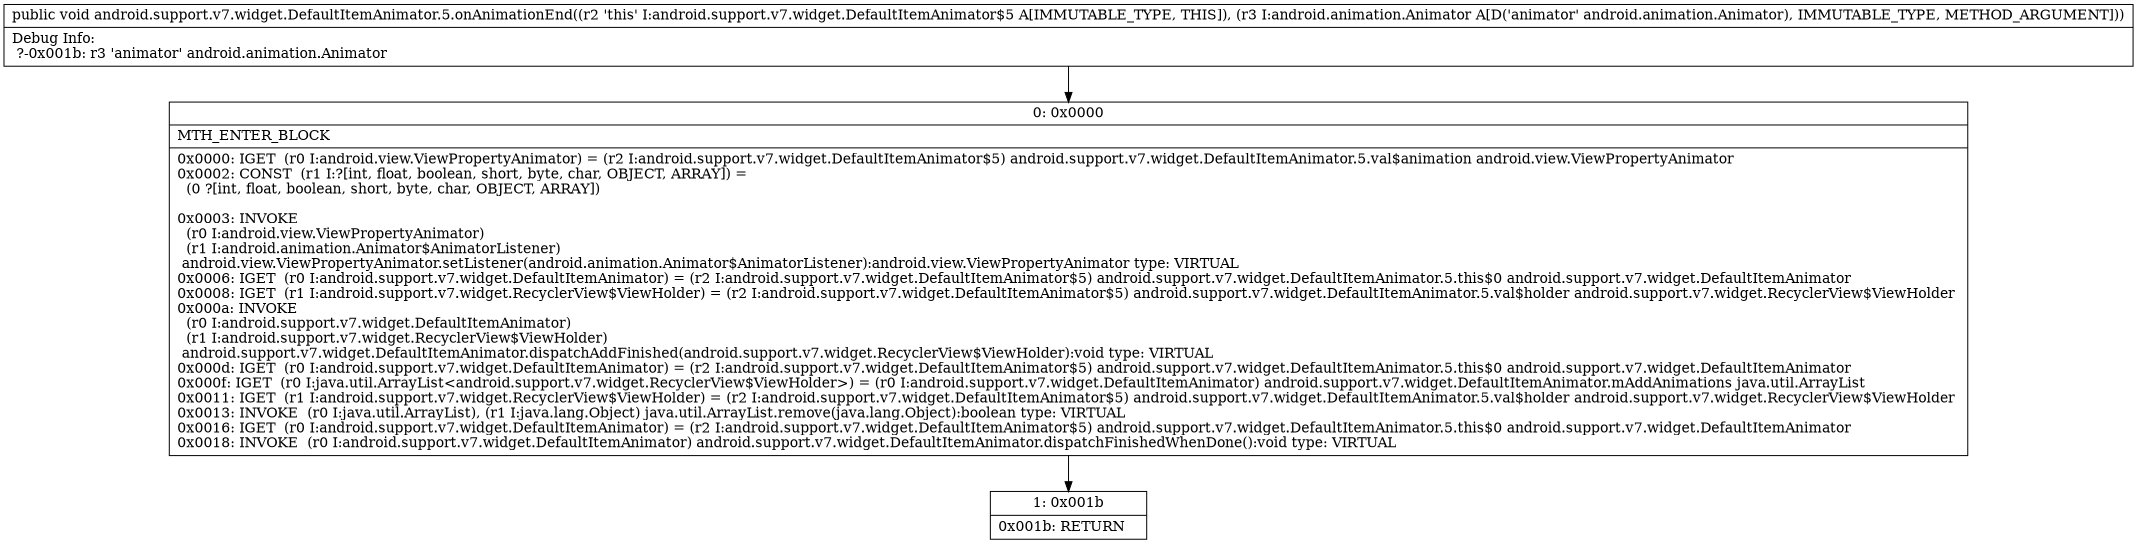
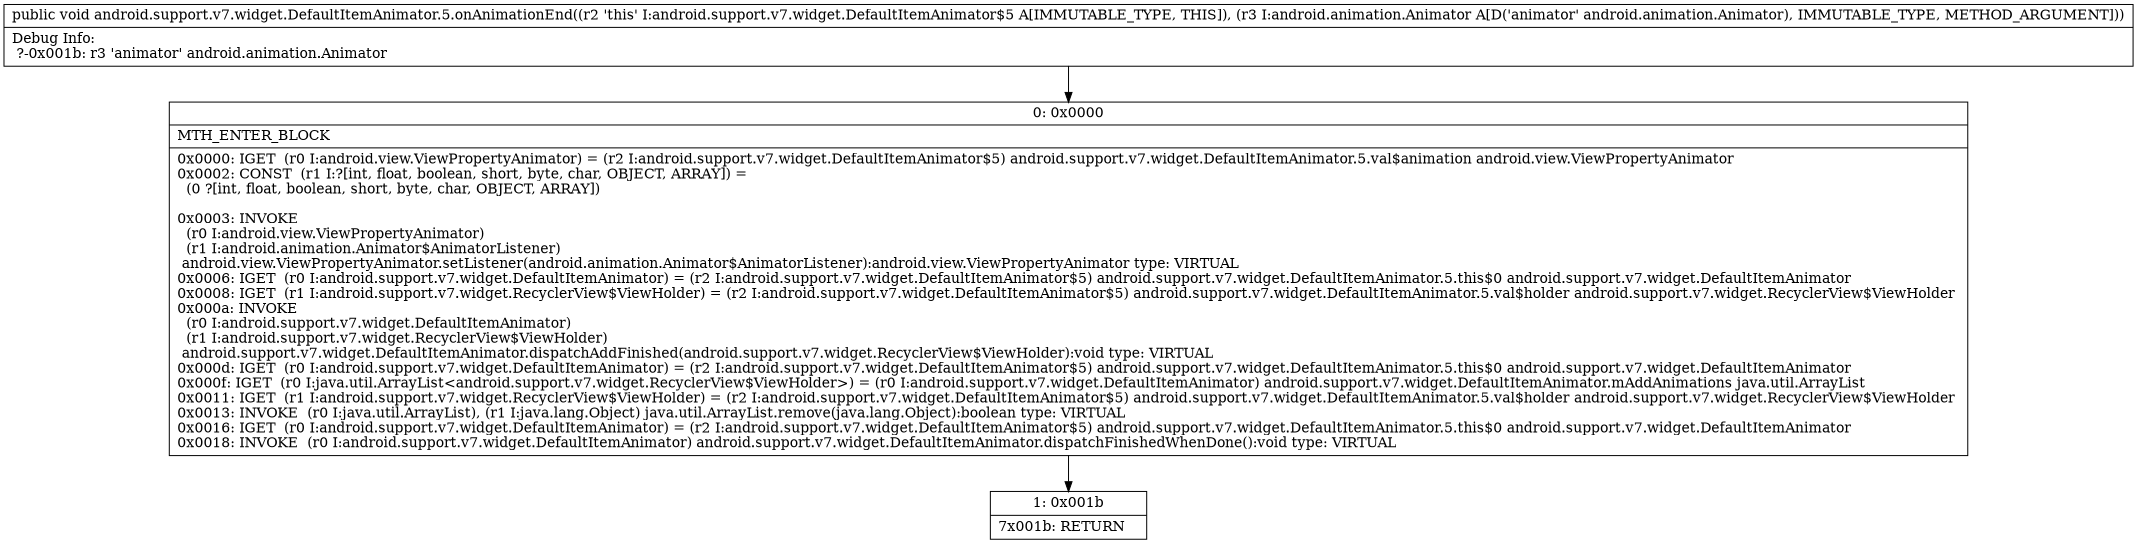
(1069, 527) -> (1069, 527)
